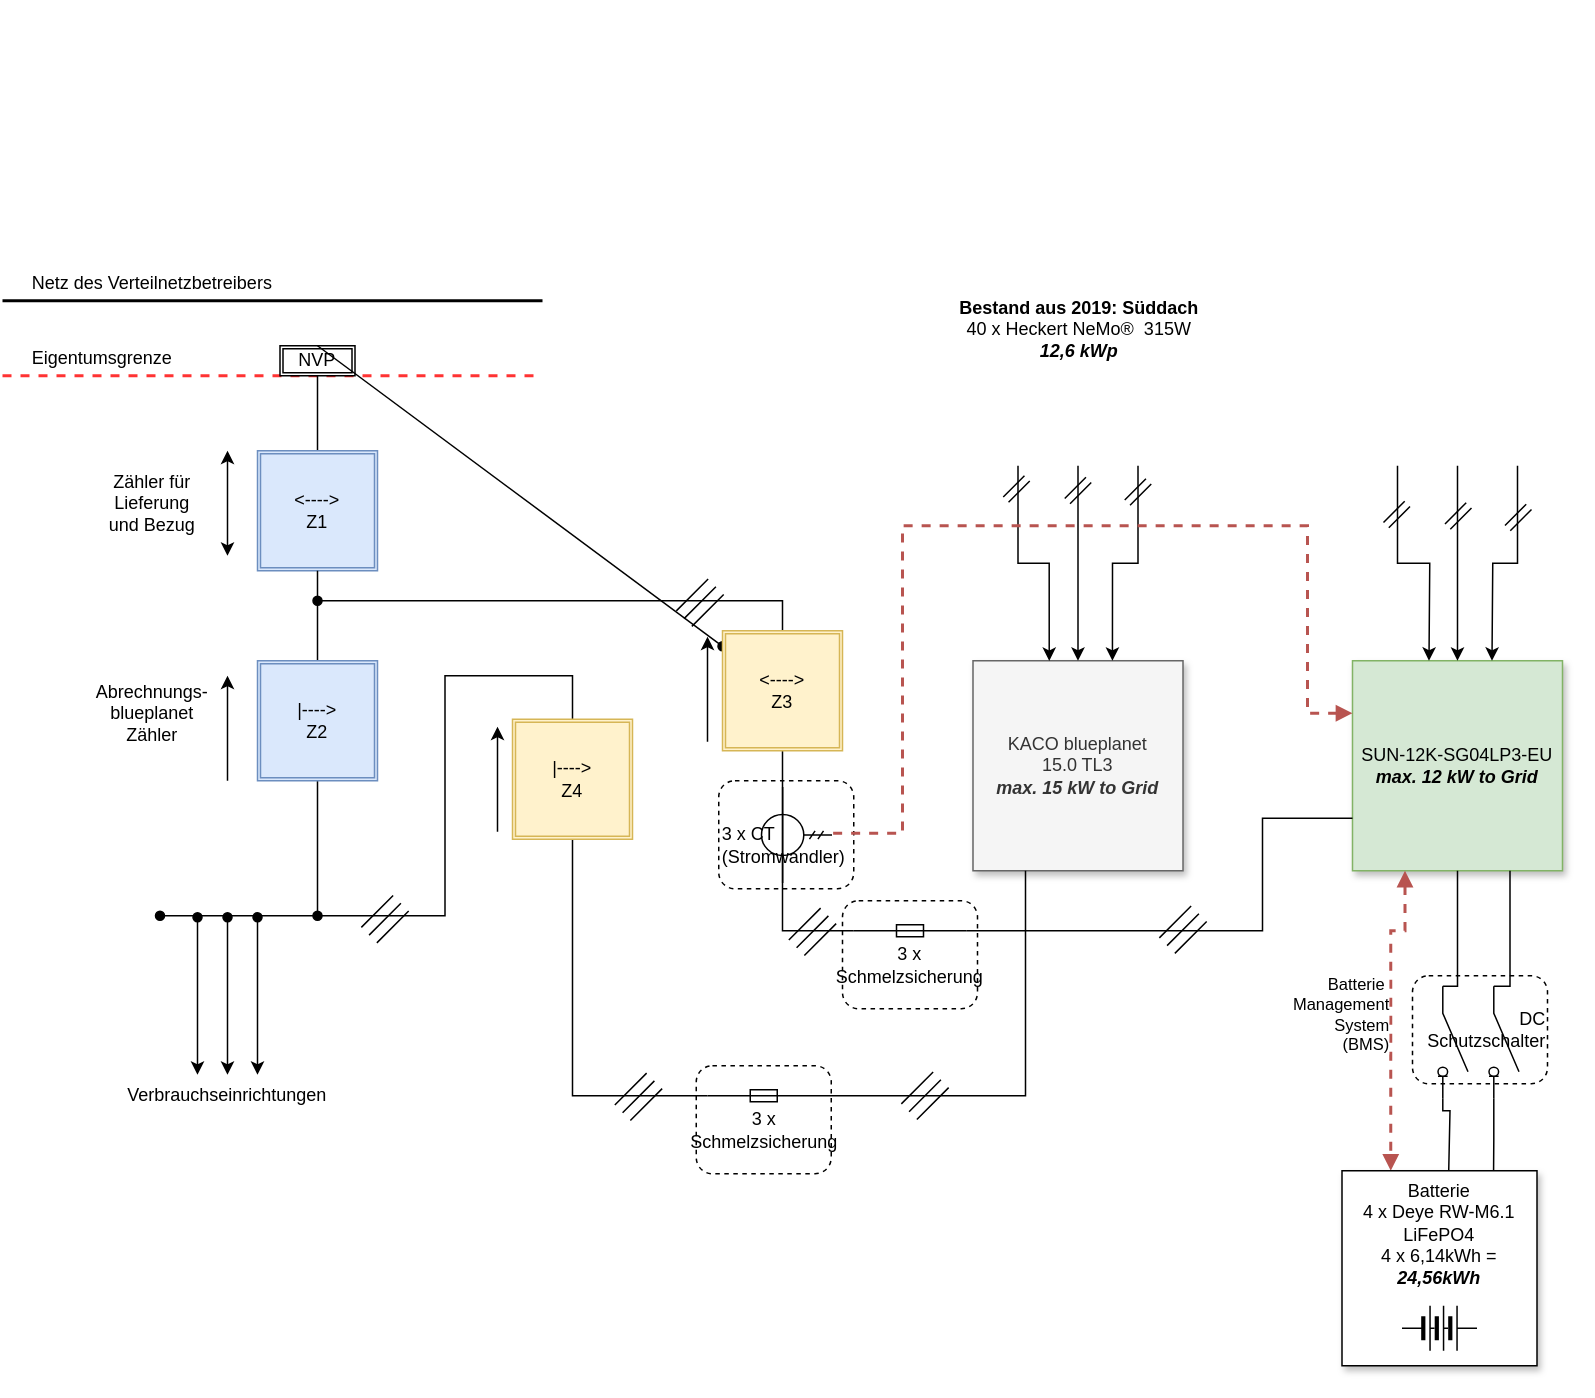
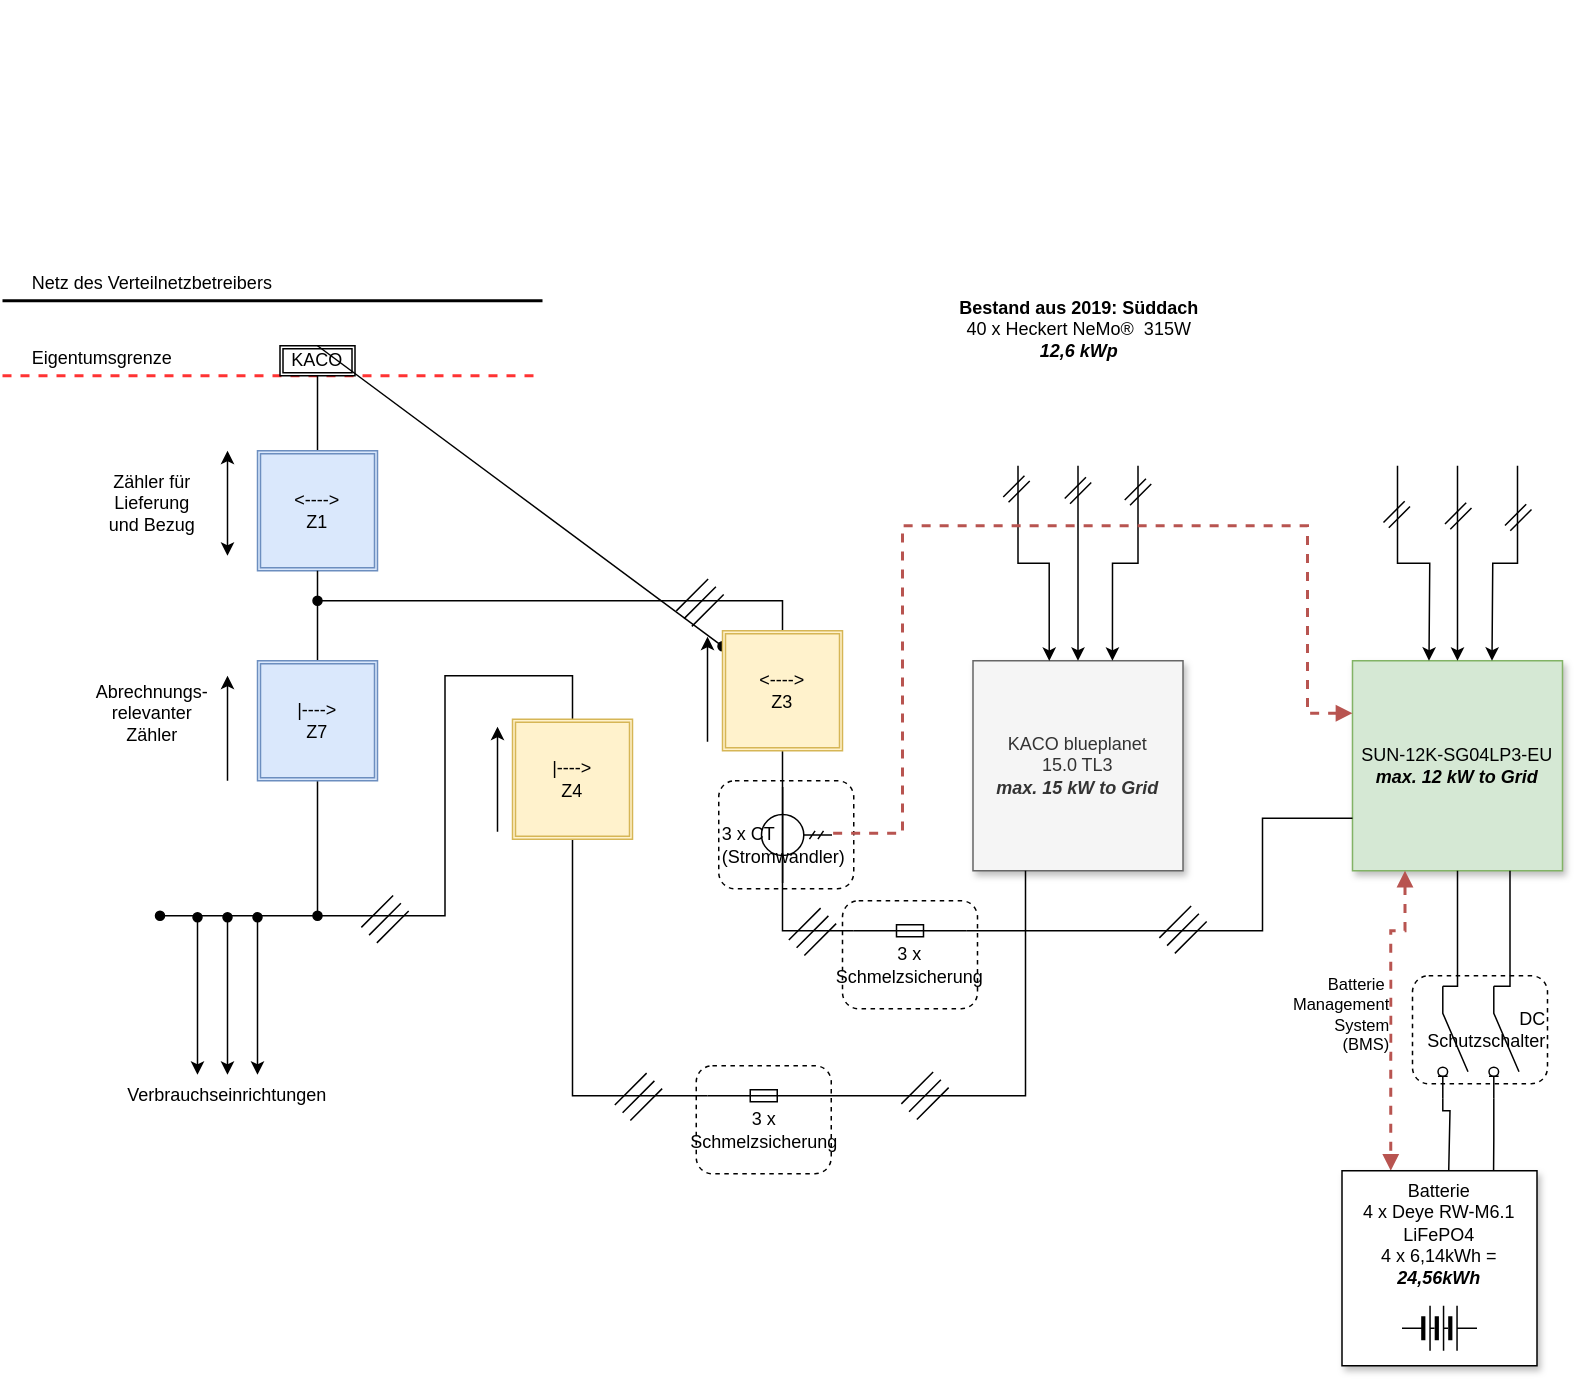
(317, 361) -> (317, 361)
(152, 713) -> (152, 713)
(317, 721) -> (317, 721)
